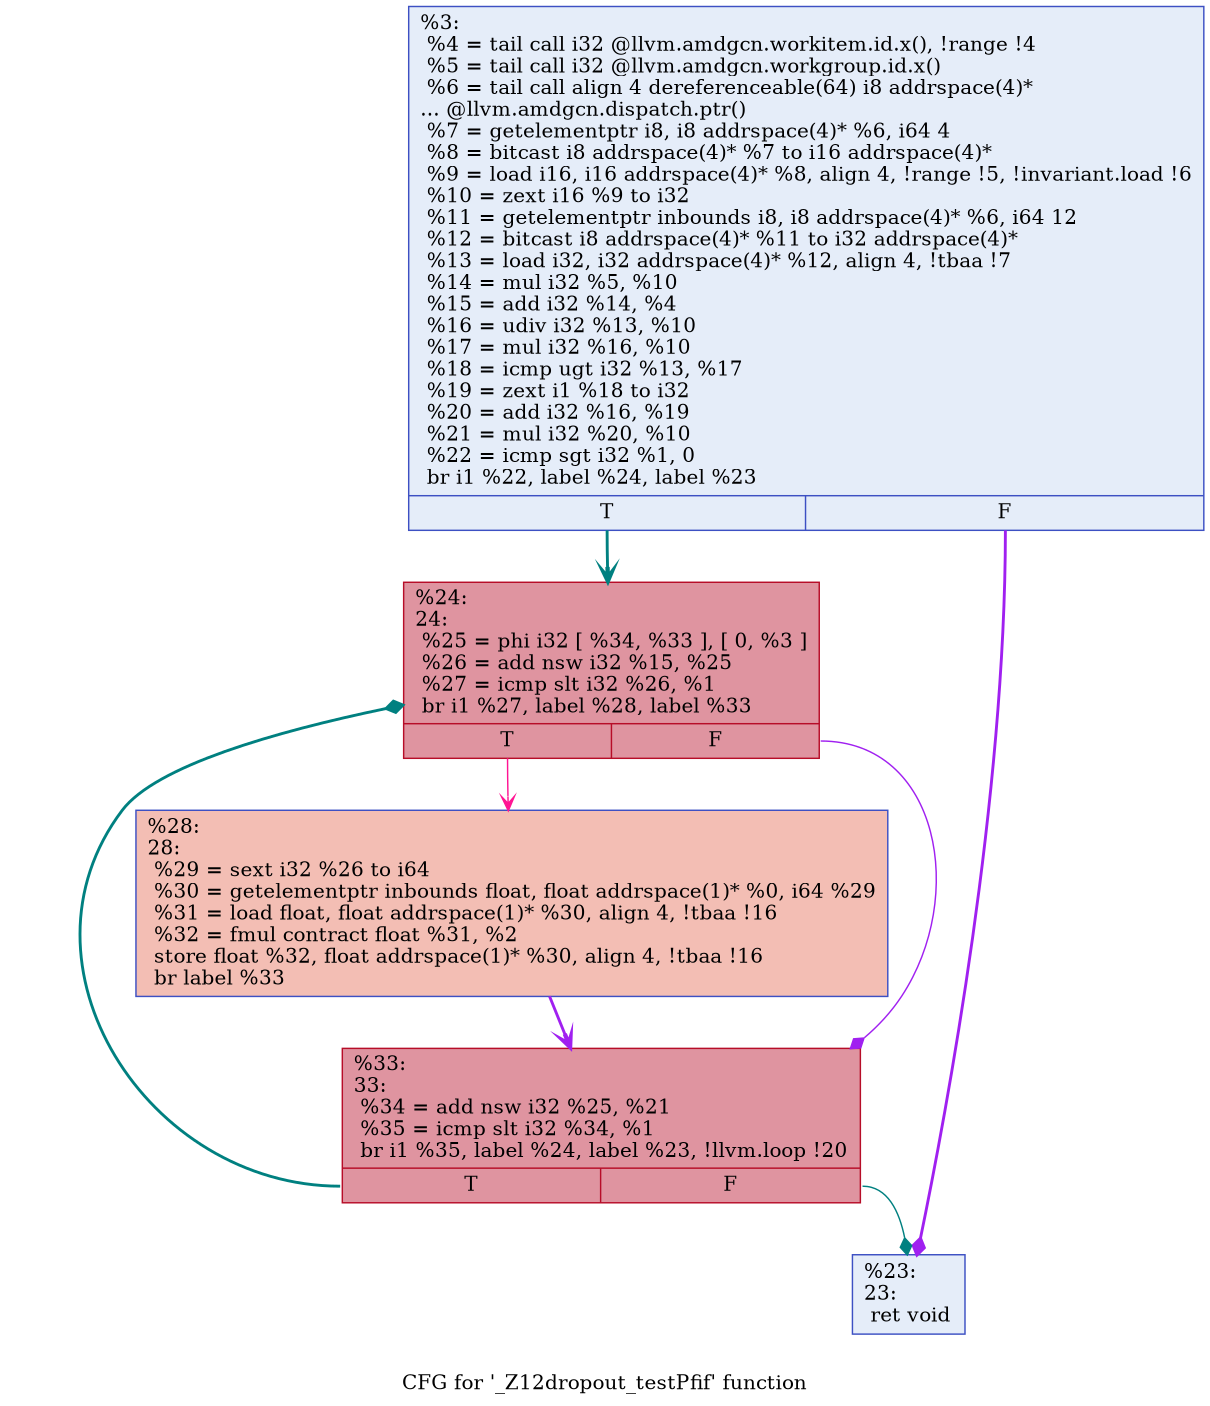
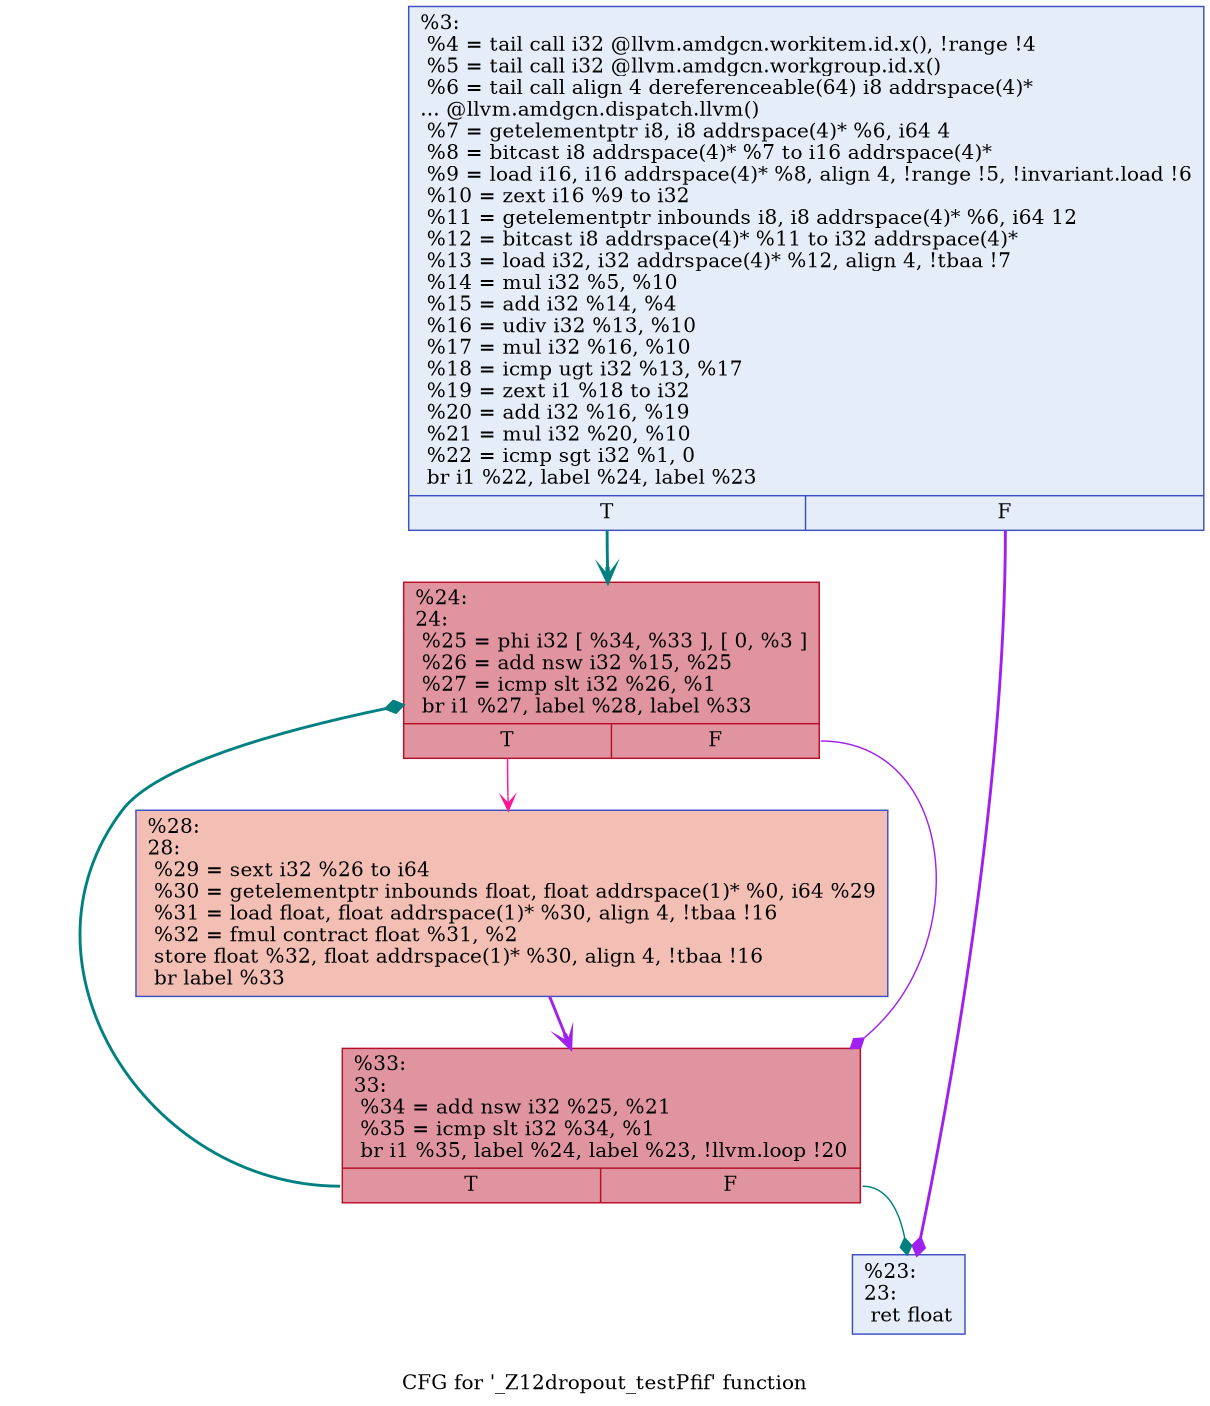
(583, 110) -> (590, 110)
(908, 1315) -> (909, 1315)
